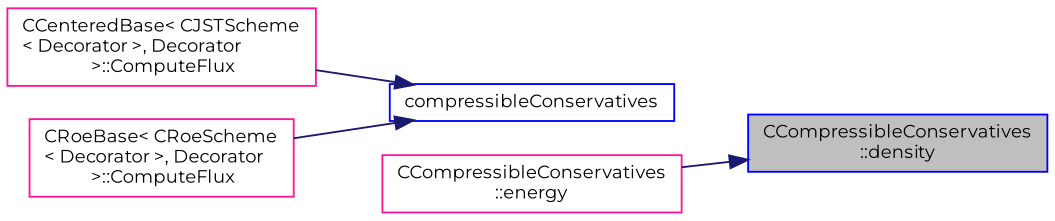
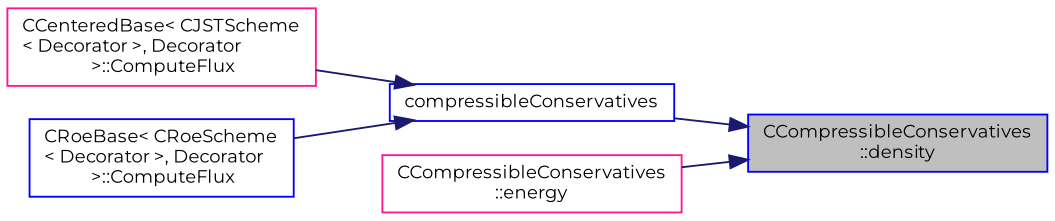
none -> (702, 121)
(162, 158) -> (162, 158)
